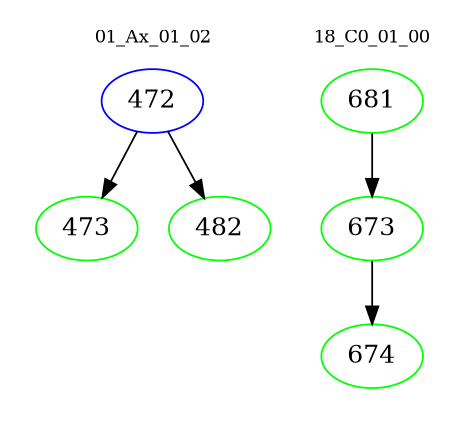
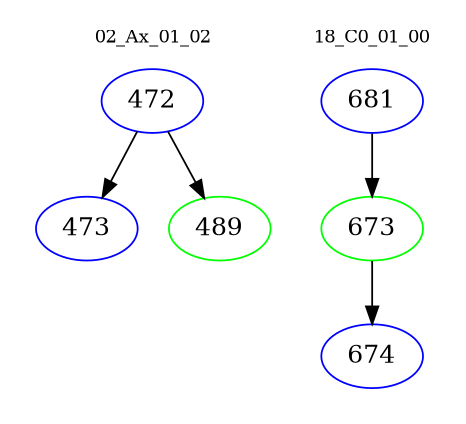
(153, 38) -> (153, 38)
(372, 101) -> (372, 101)
(87, 229) -> (87, 229)
(220, 229) -> (220, 229)
(372, 356) -> (372, 356)
